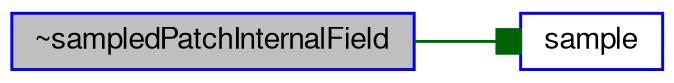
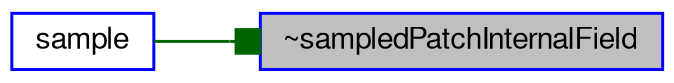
(453, 41) -> (192, 41)
